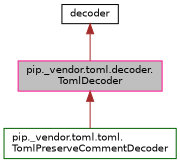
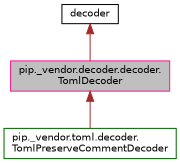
(90, 76) -> (90, 76)
(90, 143) -> (90, 143)
